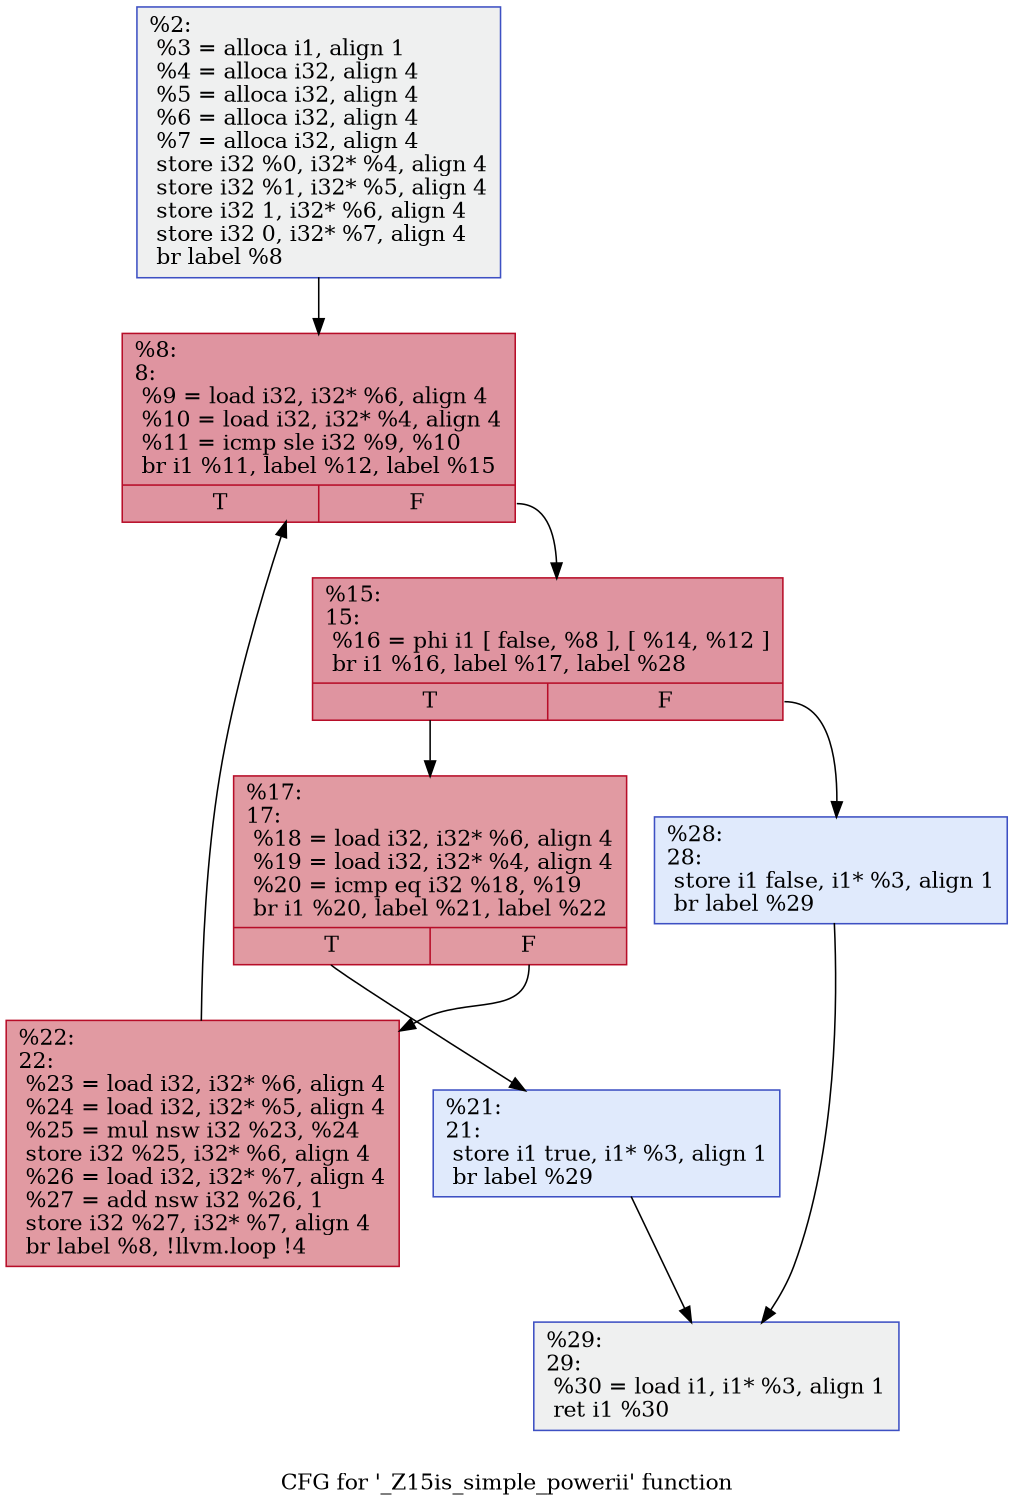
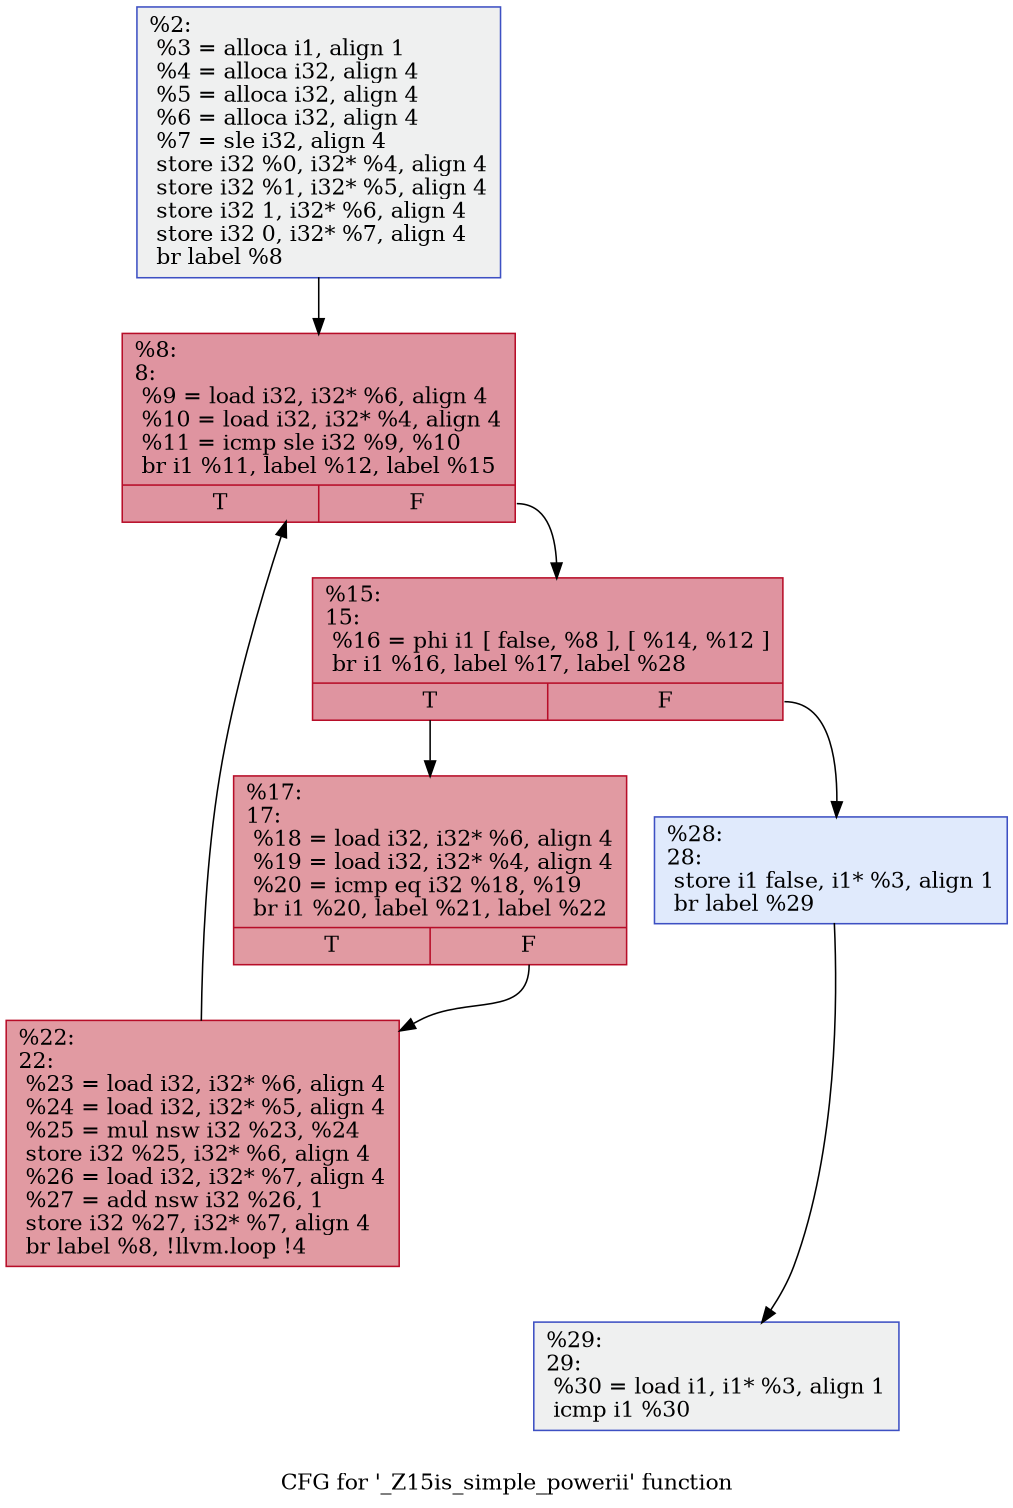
(285, 142) -> (268, 142)
(607, 1143) -> none
(608, 1410) -> (619, 1410)
